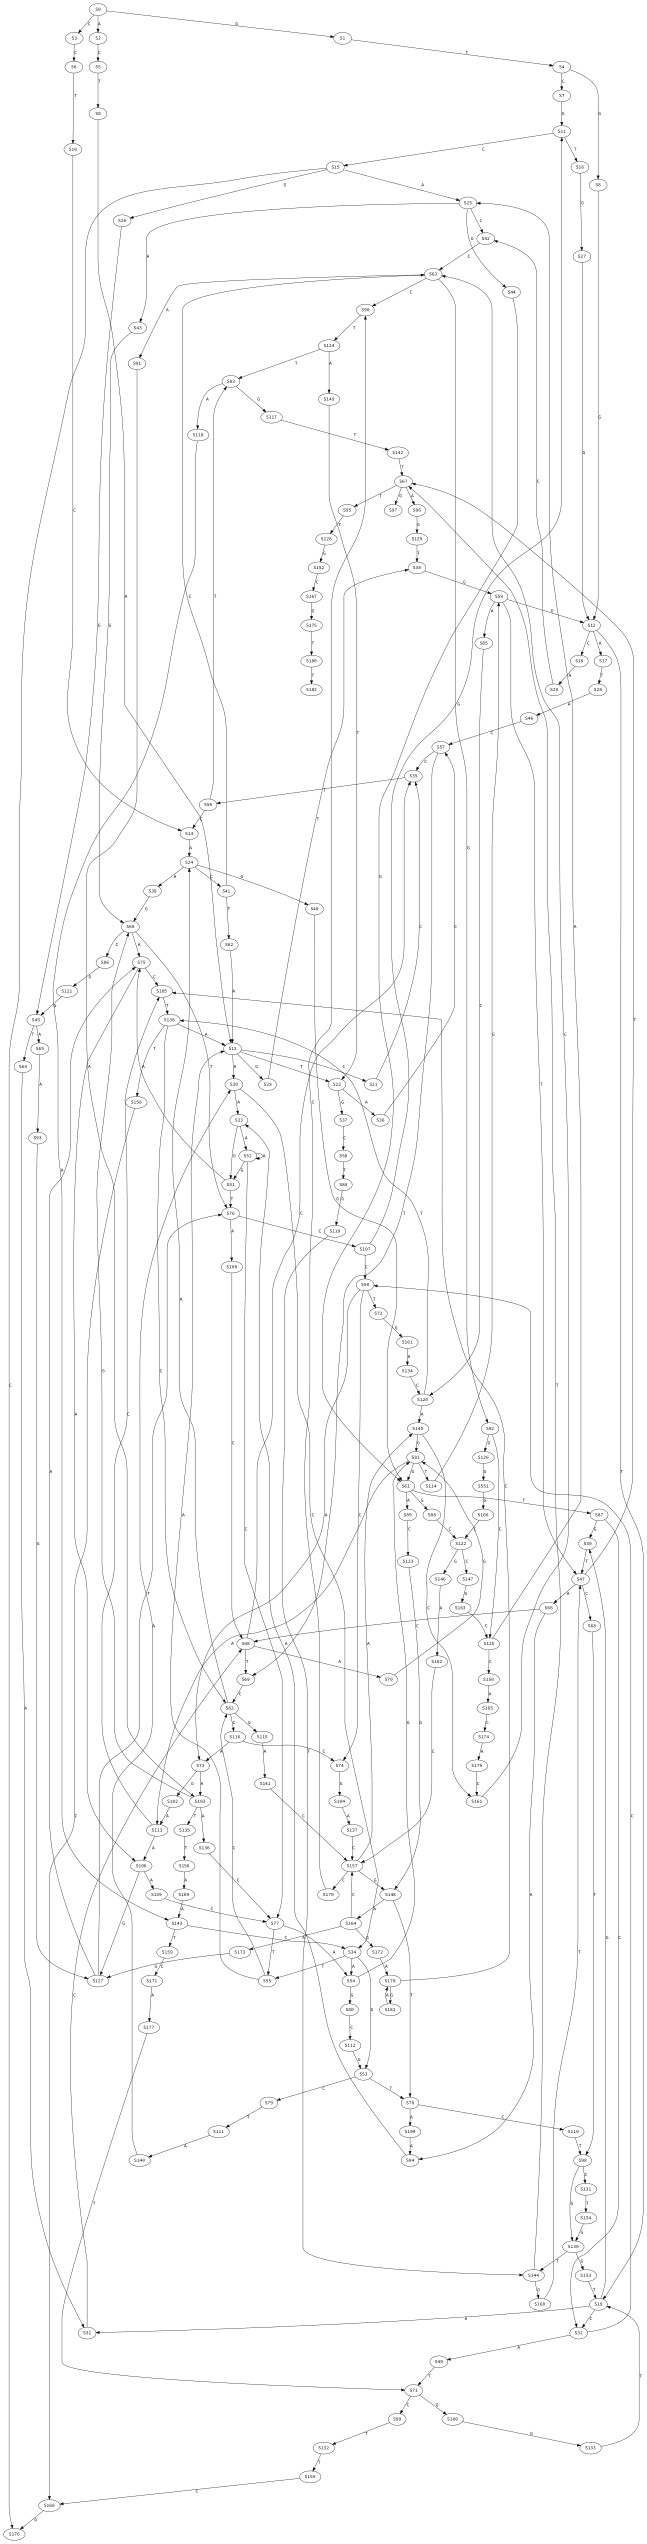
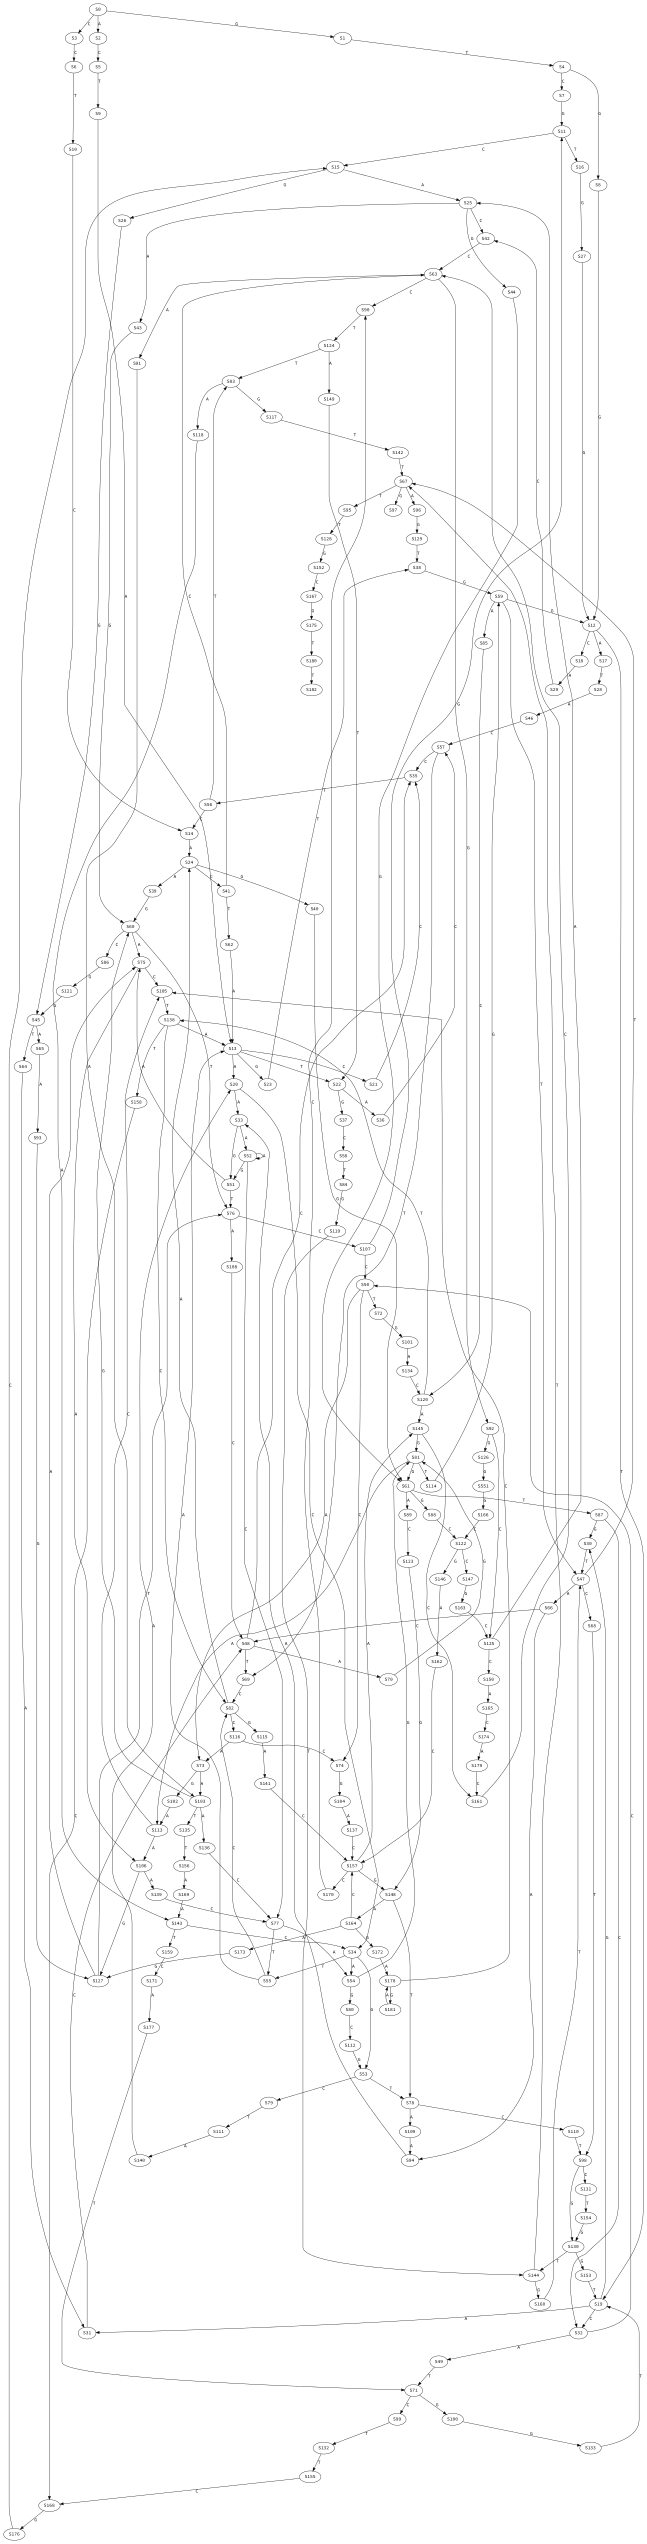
(9, 1247) -> (9, 1250)
